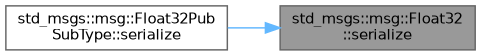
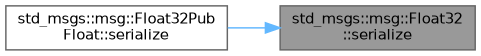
(117, 28) -> (117, 28)
